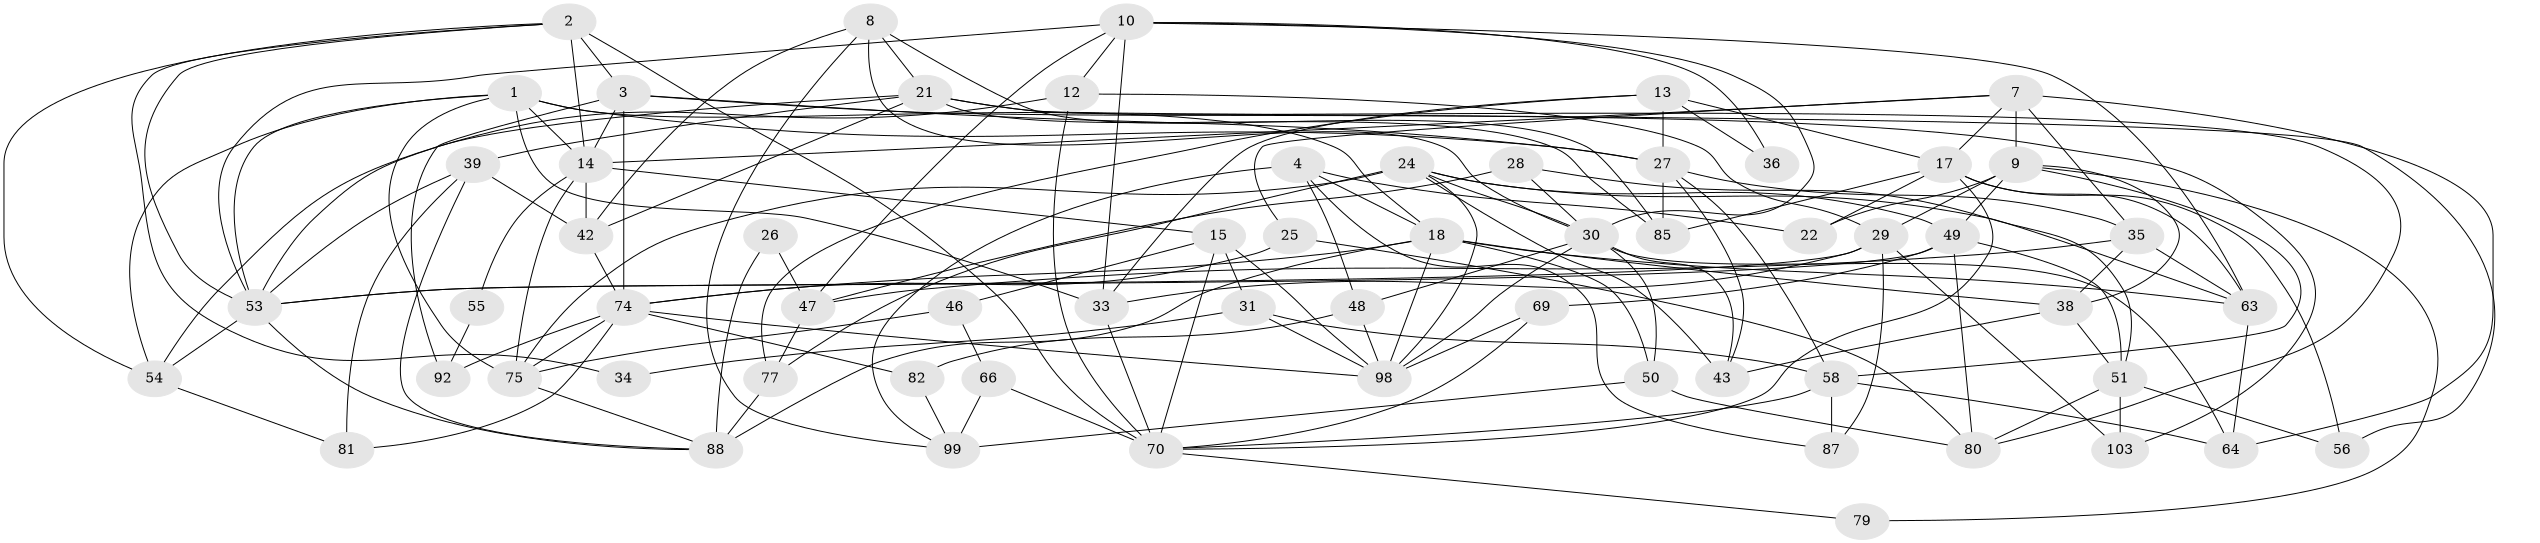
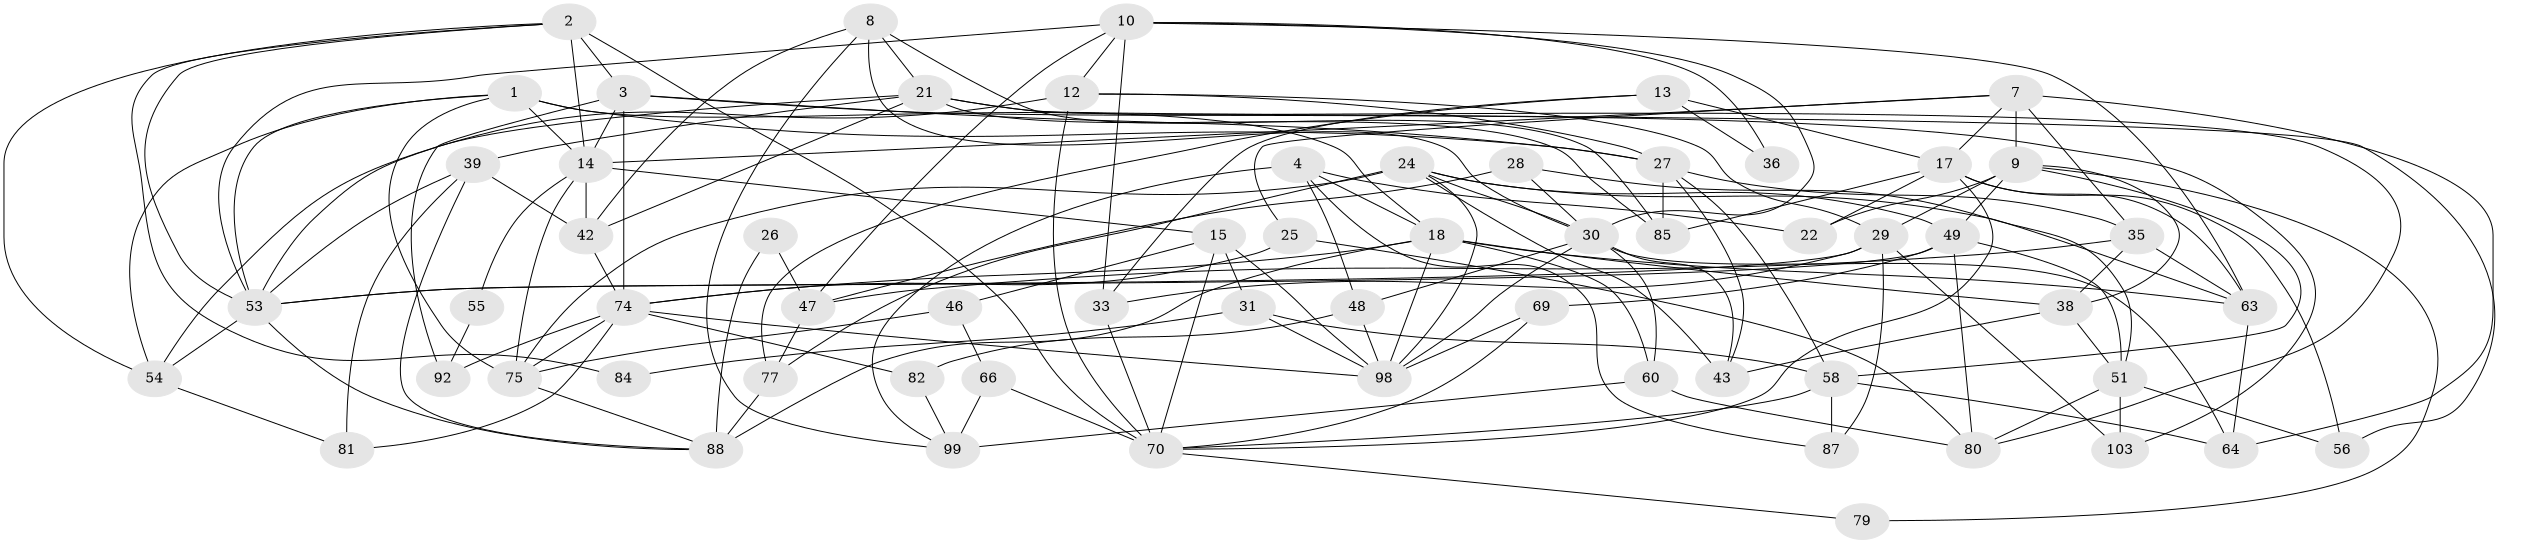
(1663, 129) -> (1372, 107)
(794, 216) -> none
(624, 379) -> (624, 379)
(1651, 379) -> (1651, 379)
